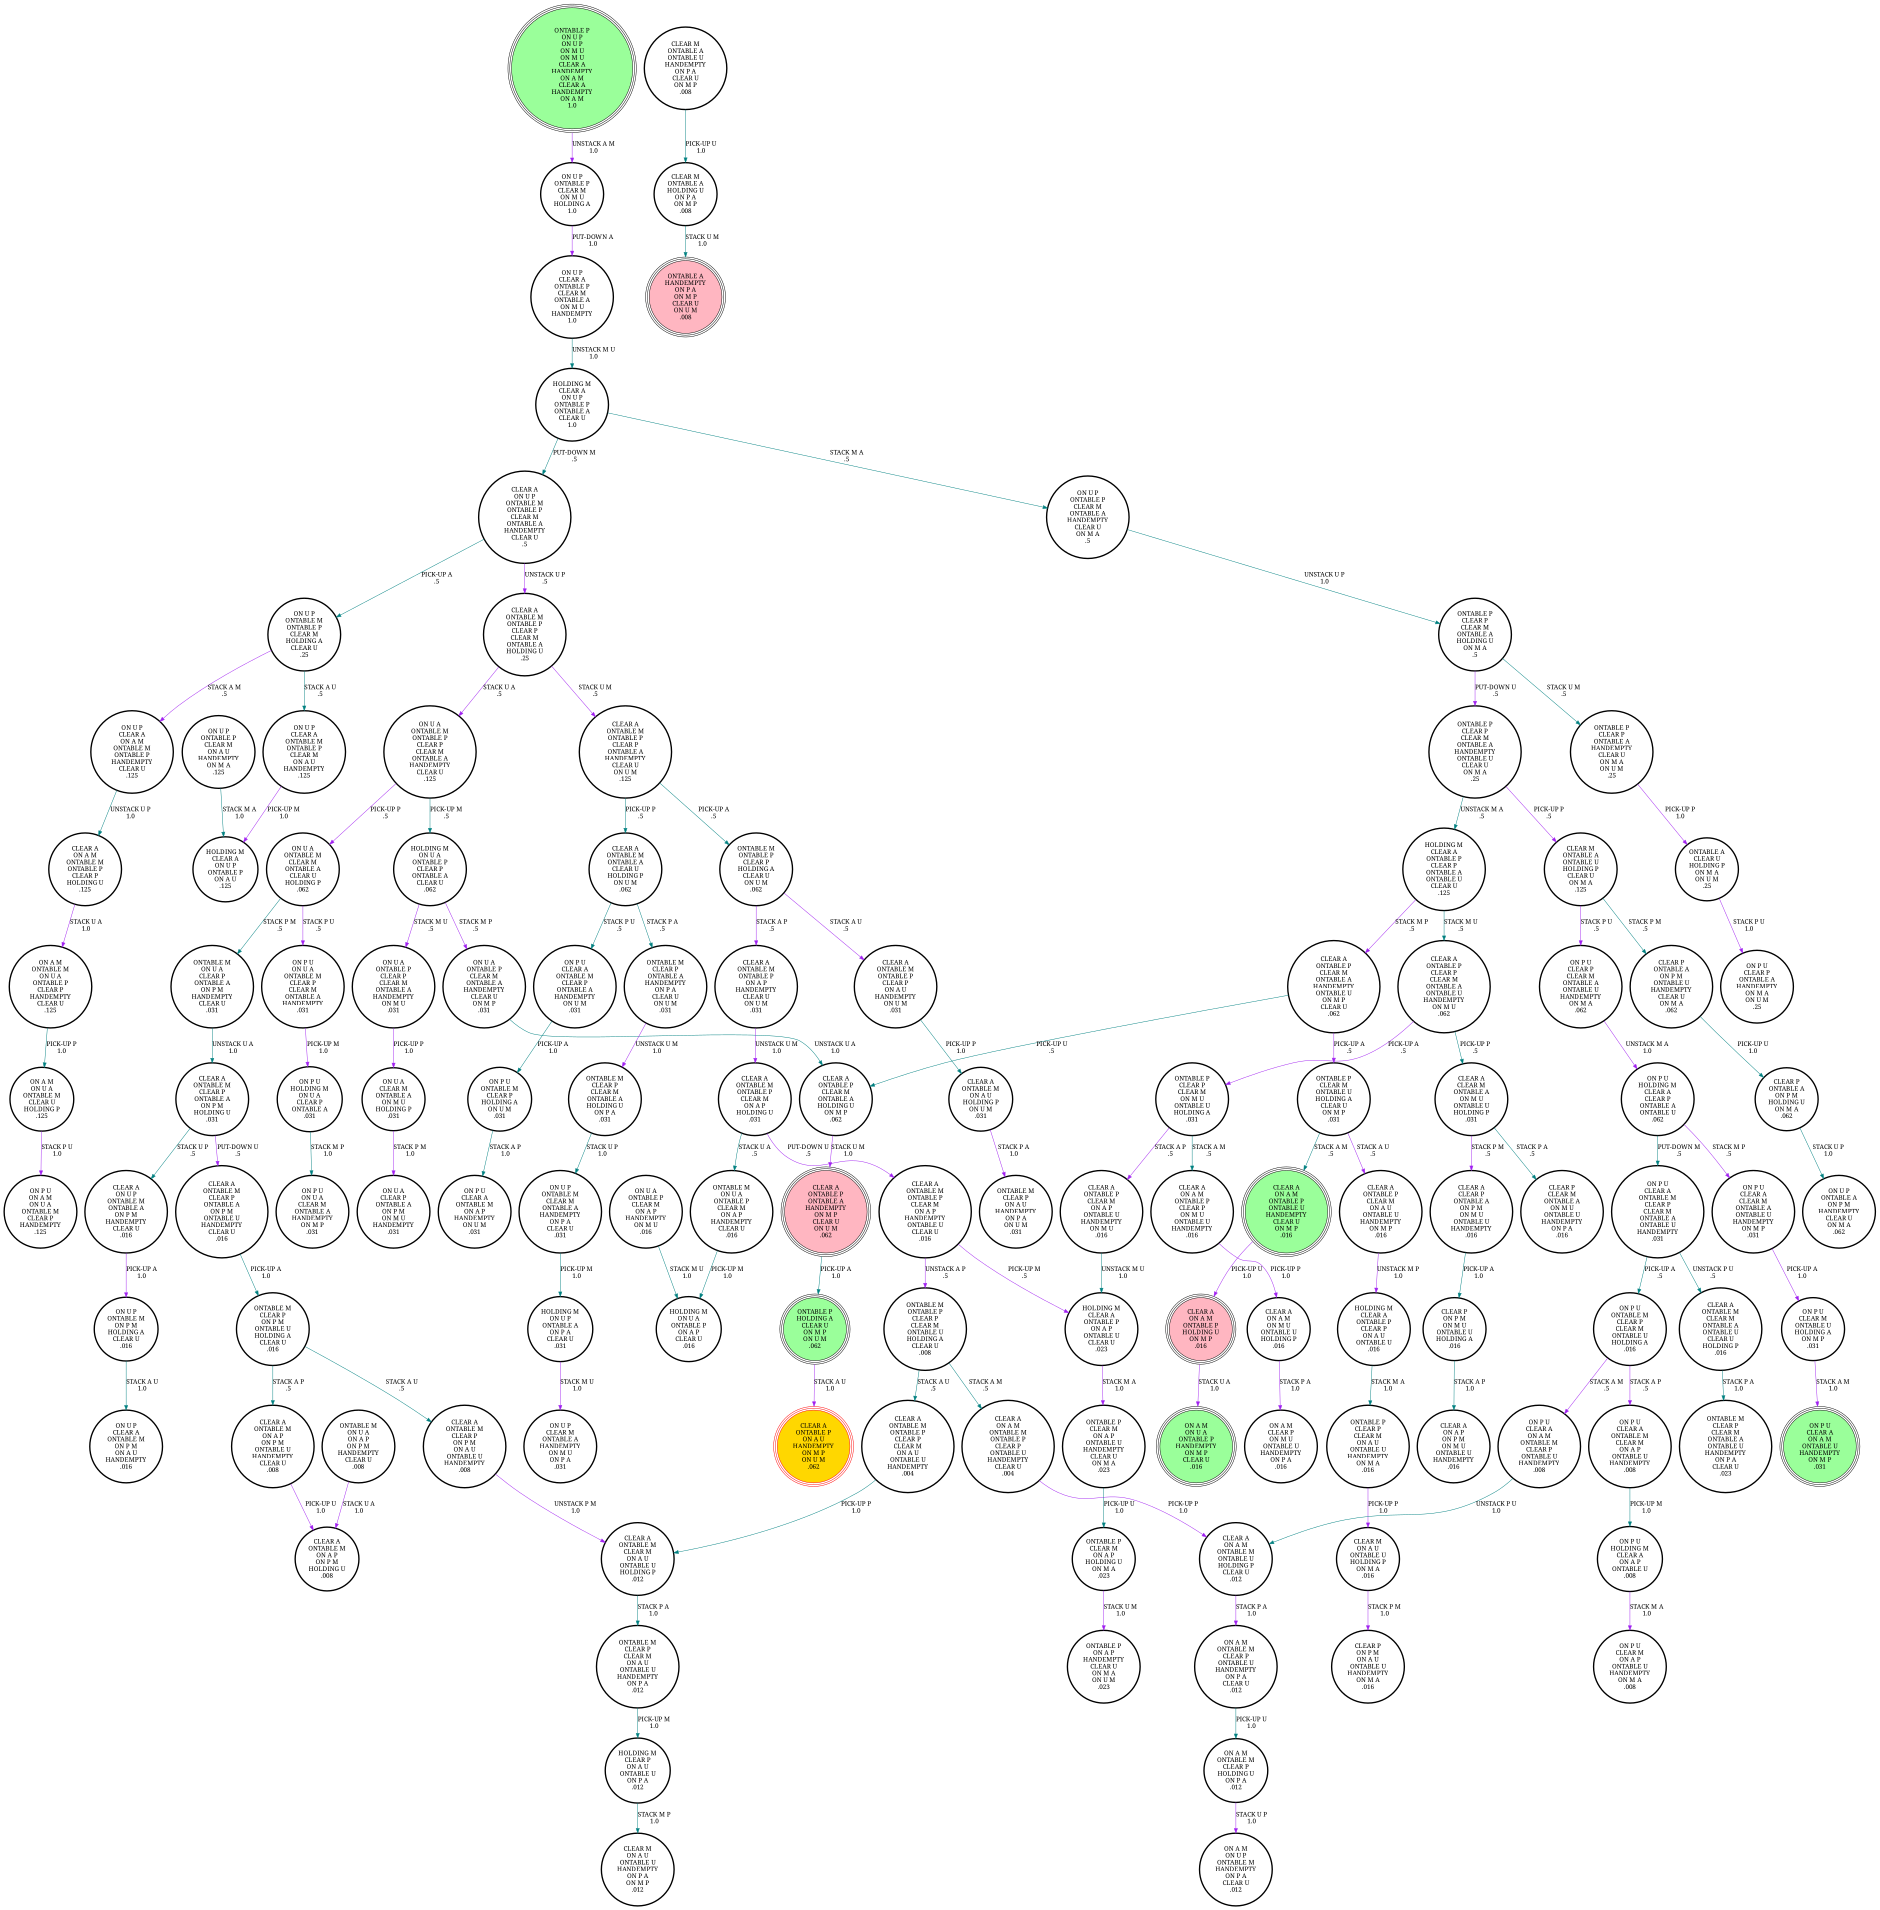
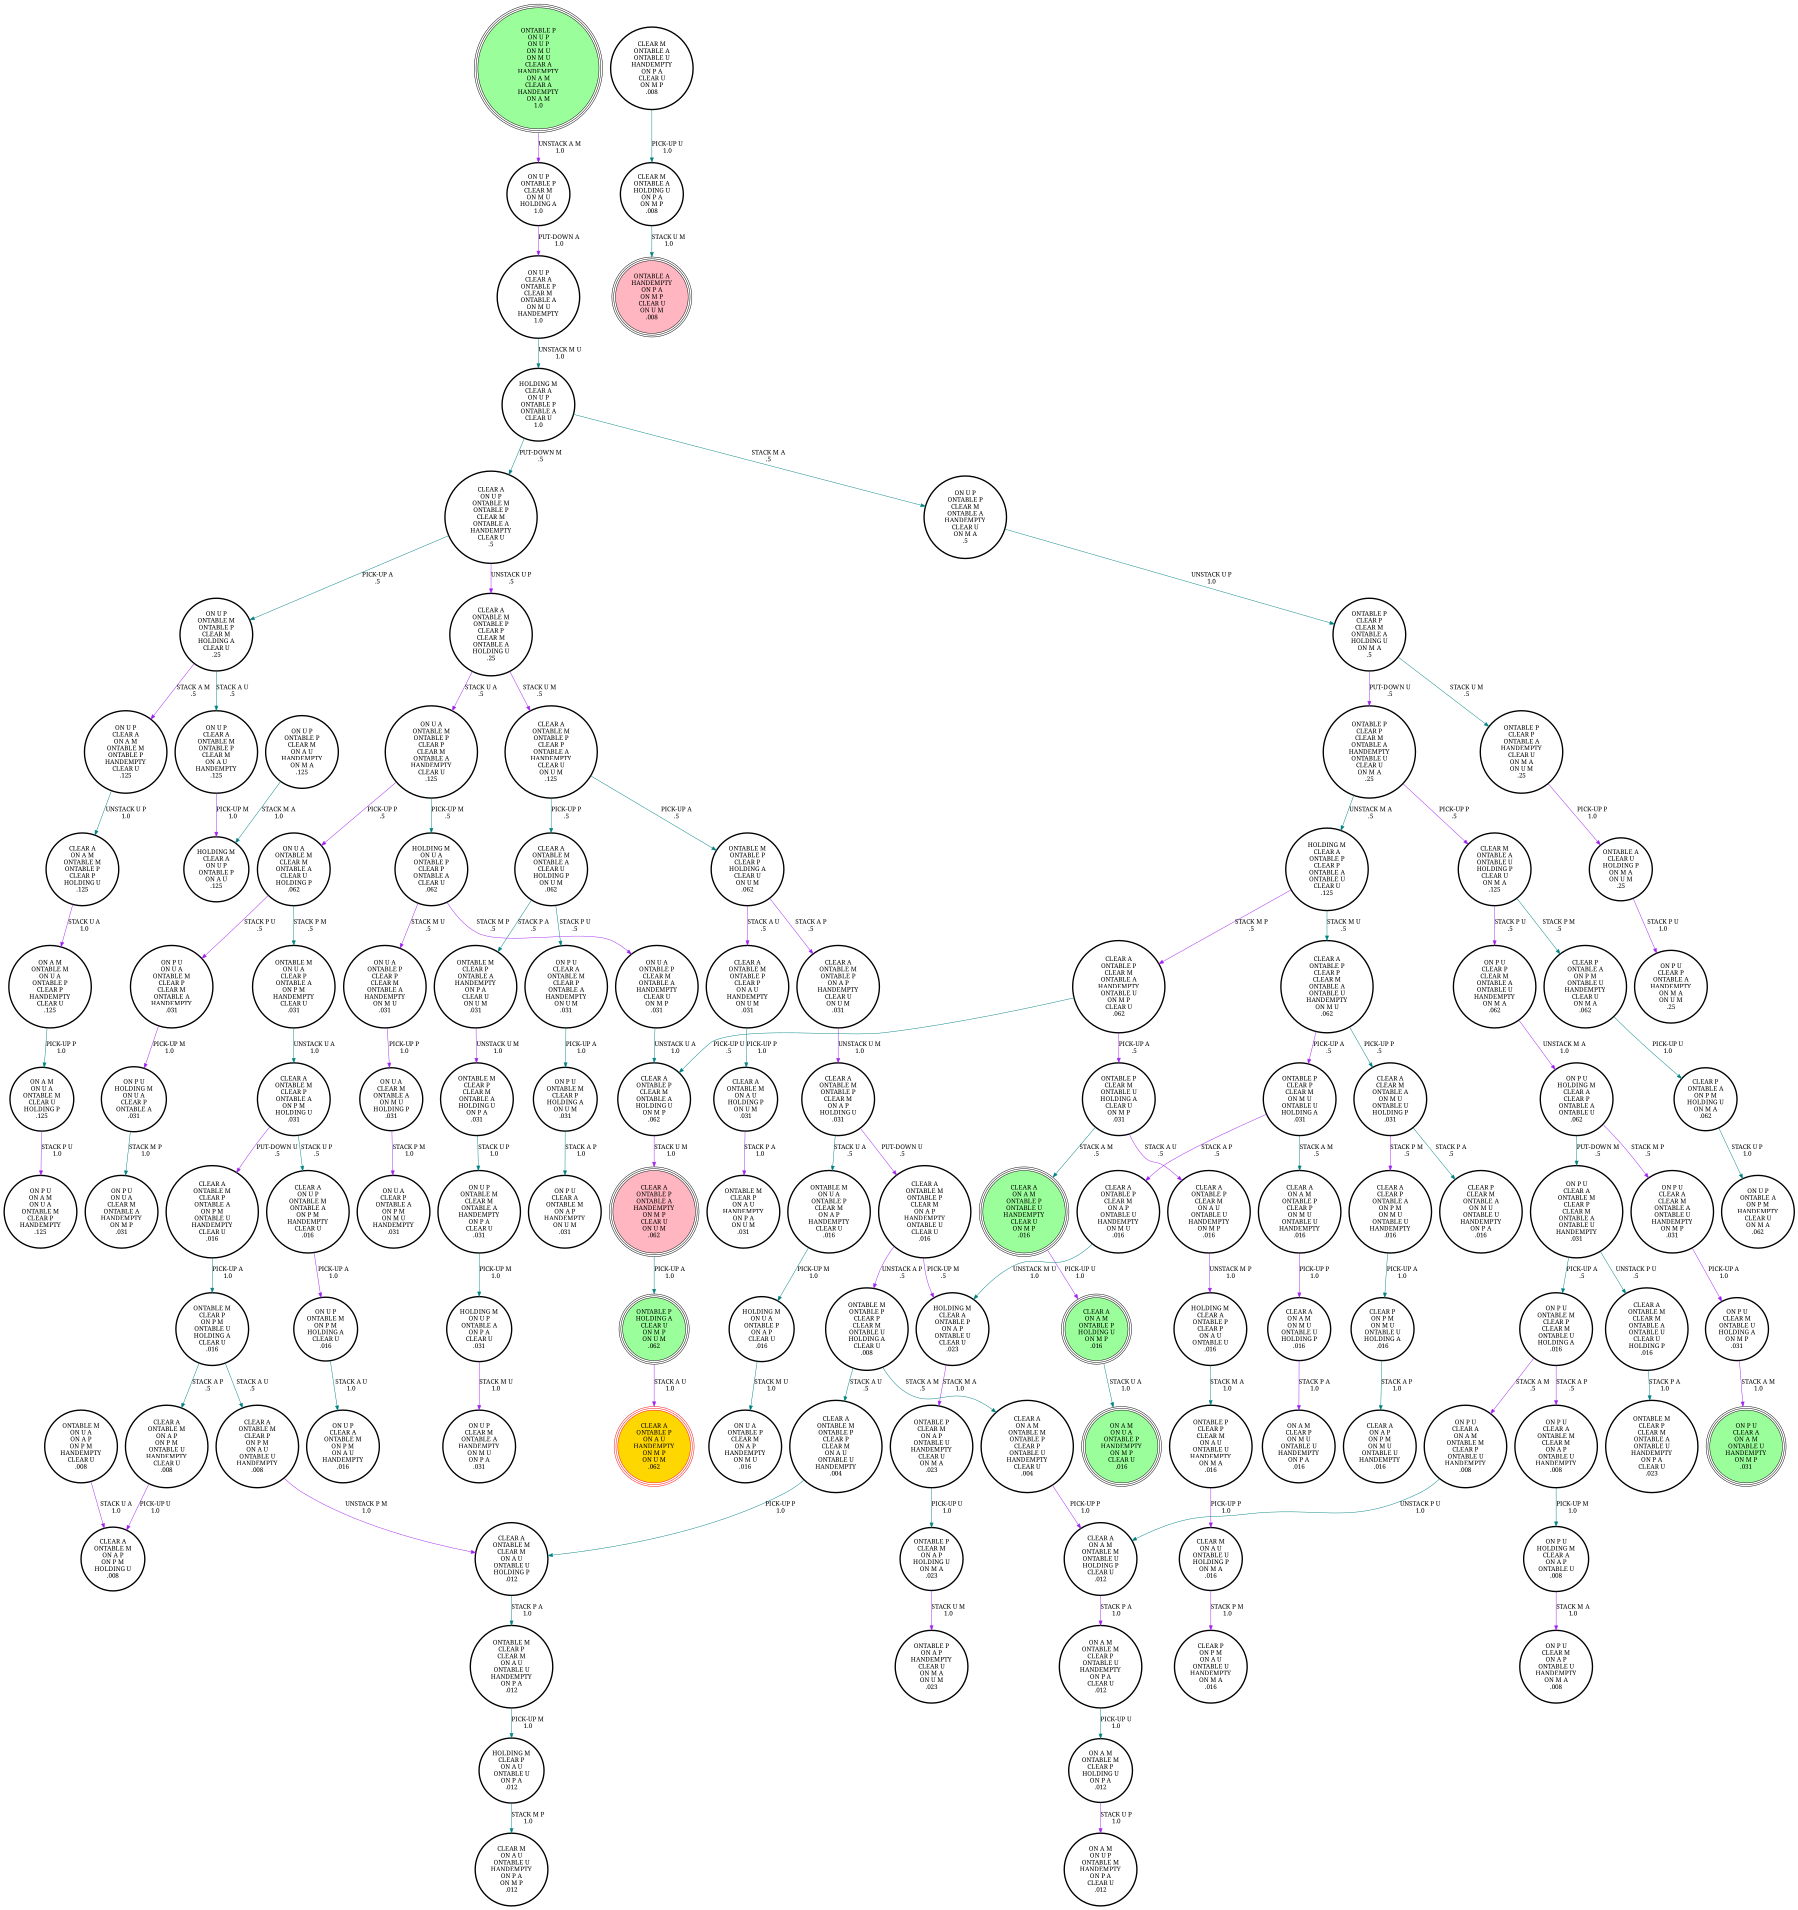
(667, 1270) -> (754, 1384)
(1201, 1329) -> (1096, 1329)
(1199, 1383) -> (1108, 1383)
